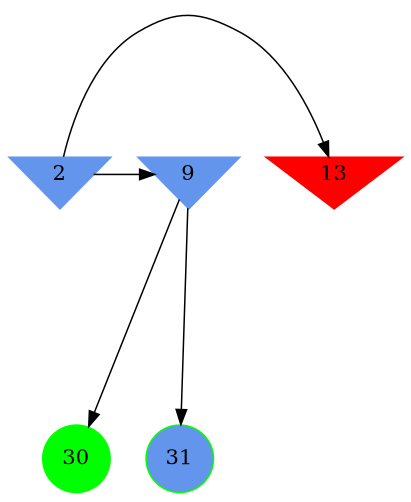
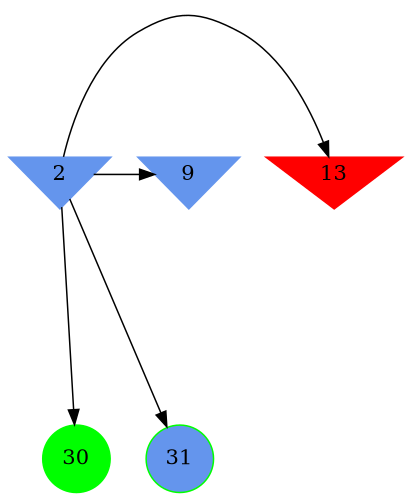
(137, 306) -> (68, 308)
(185, 309) -> (115, 306)
